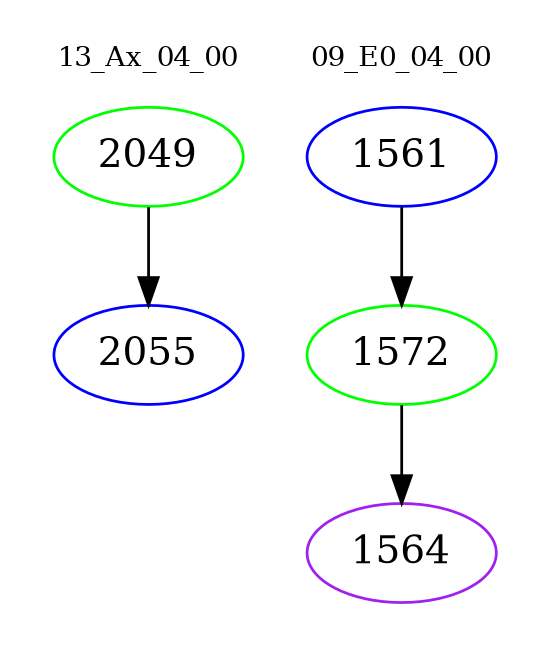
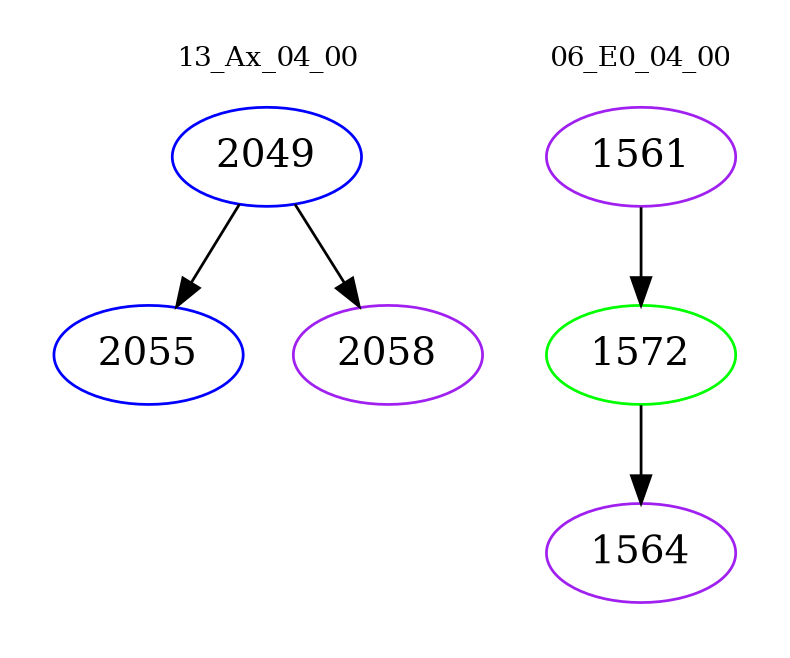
(402, 59) -> (641, 59)
(149, 157) -> (267, 157)
(402, 157) -> (641, 157)
none -> (388, 355)
